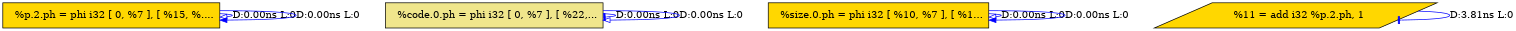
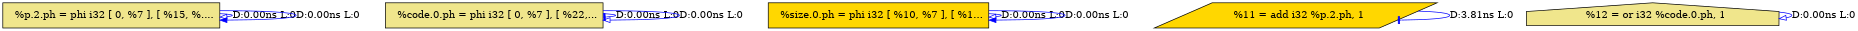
(111, 15) -> (111, 15)
none -> (1653, 15)
